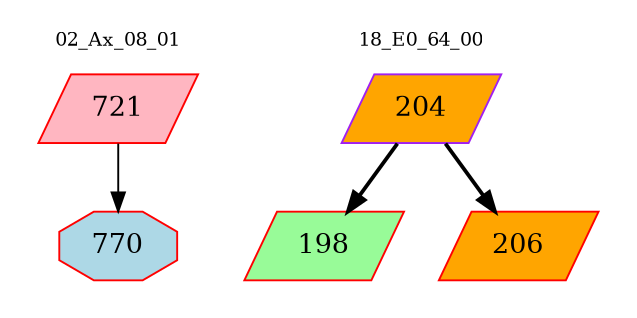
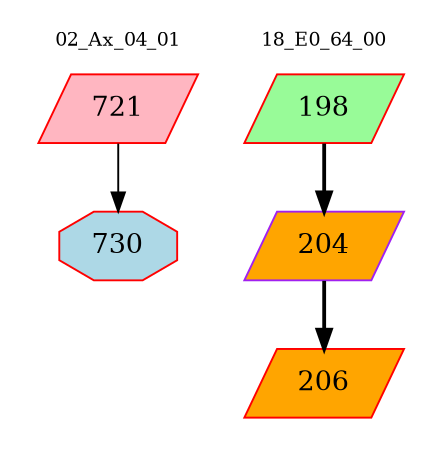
(118, 41) -> (118, 41)
(378, 170) -> (324, 168)
(118, 246) -> (118, 246)
